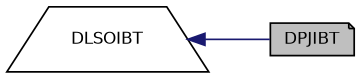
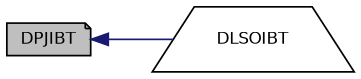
(237, 39) -> (141, 39)
